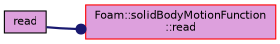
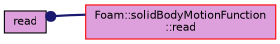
(61, 28) -> (70, 15)
